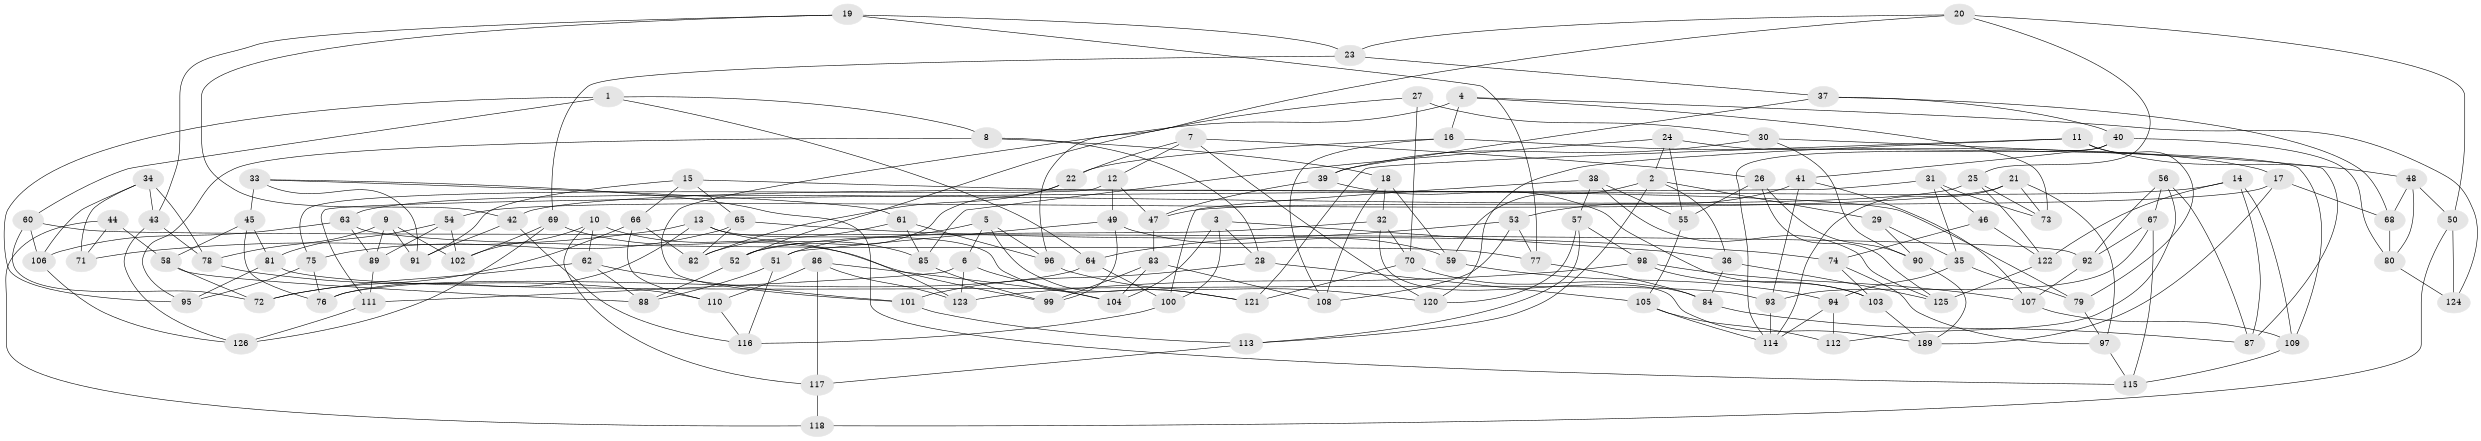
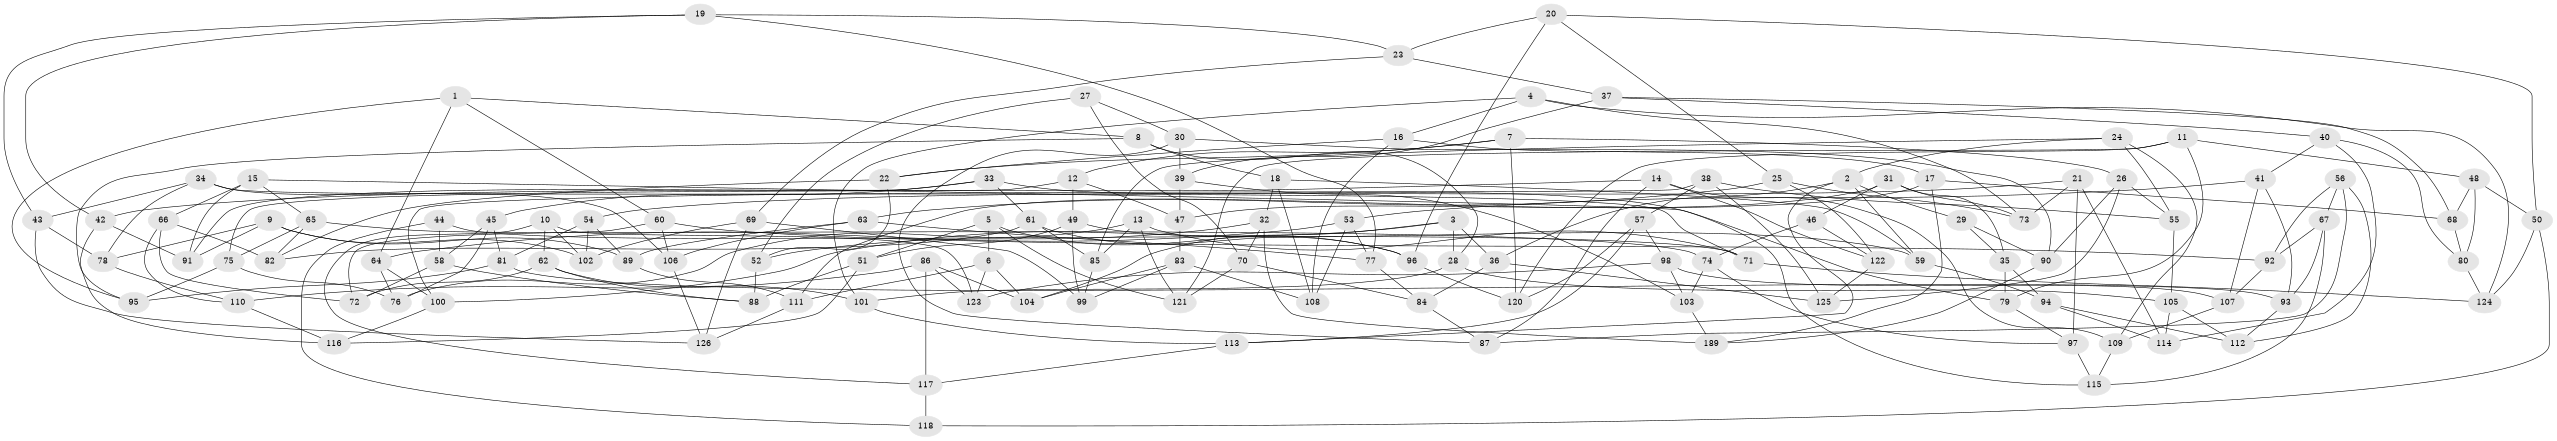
none -> (2257, 290)
(1771, 323) -> (2262, 323)
